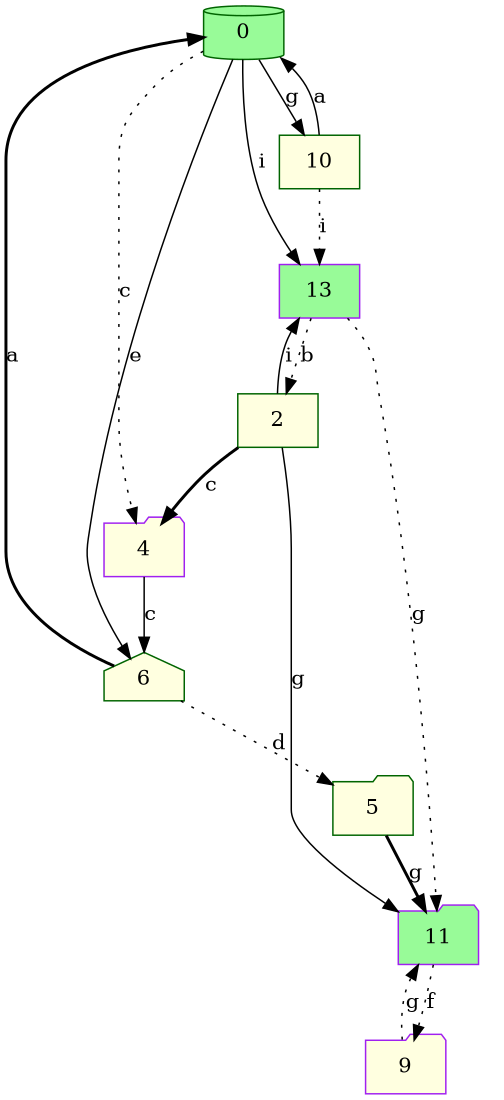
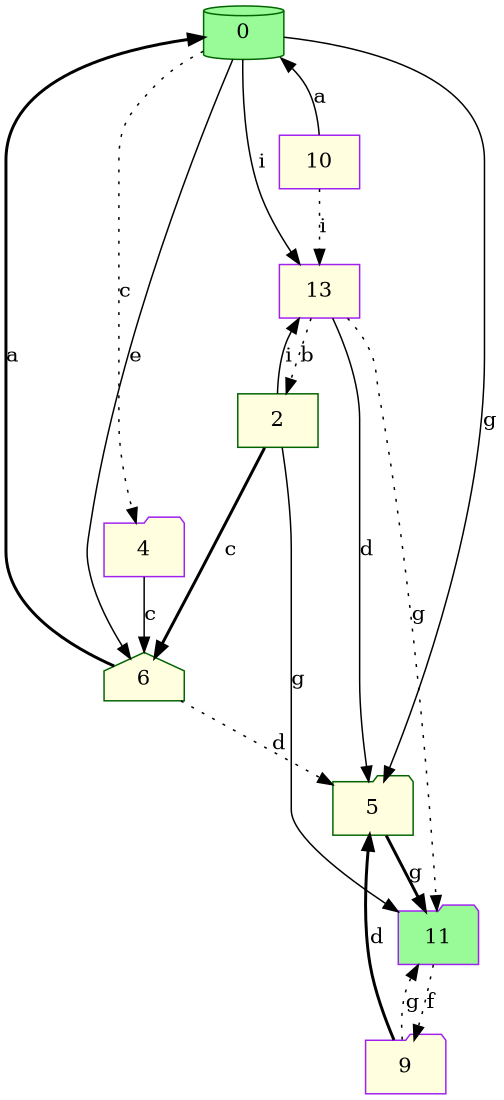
(278, 91) -> (484, 343)
(320, 162) -> (320, 162)
(320, 291) -> (320, 291)
(202, 477) -> (214, 546)
none -> (360, 540)
none -> (368, 947)
